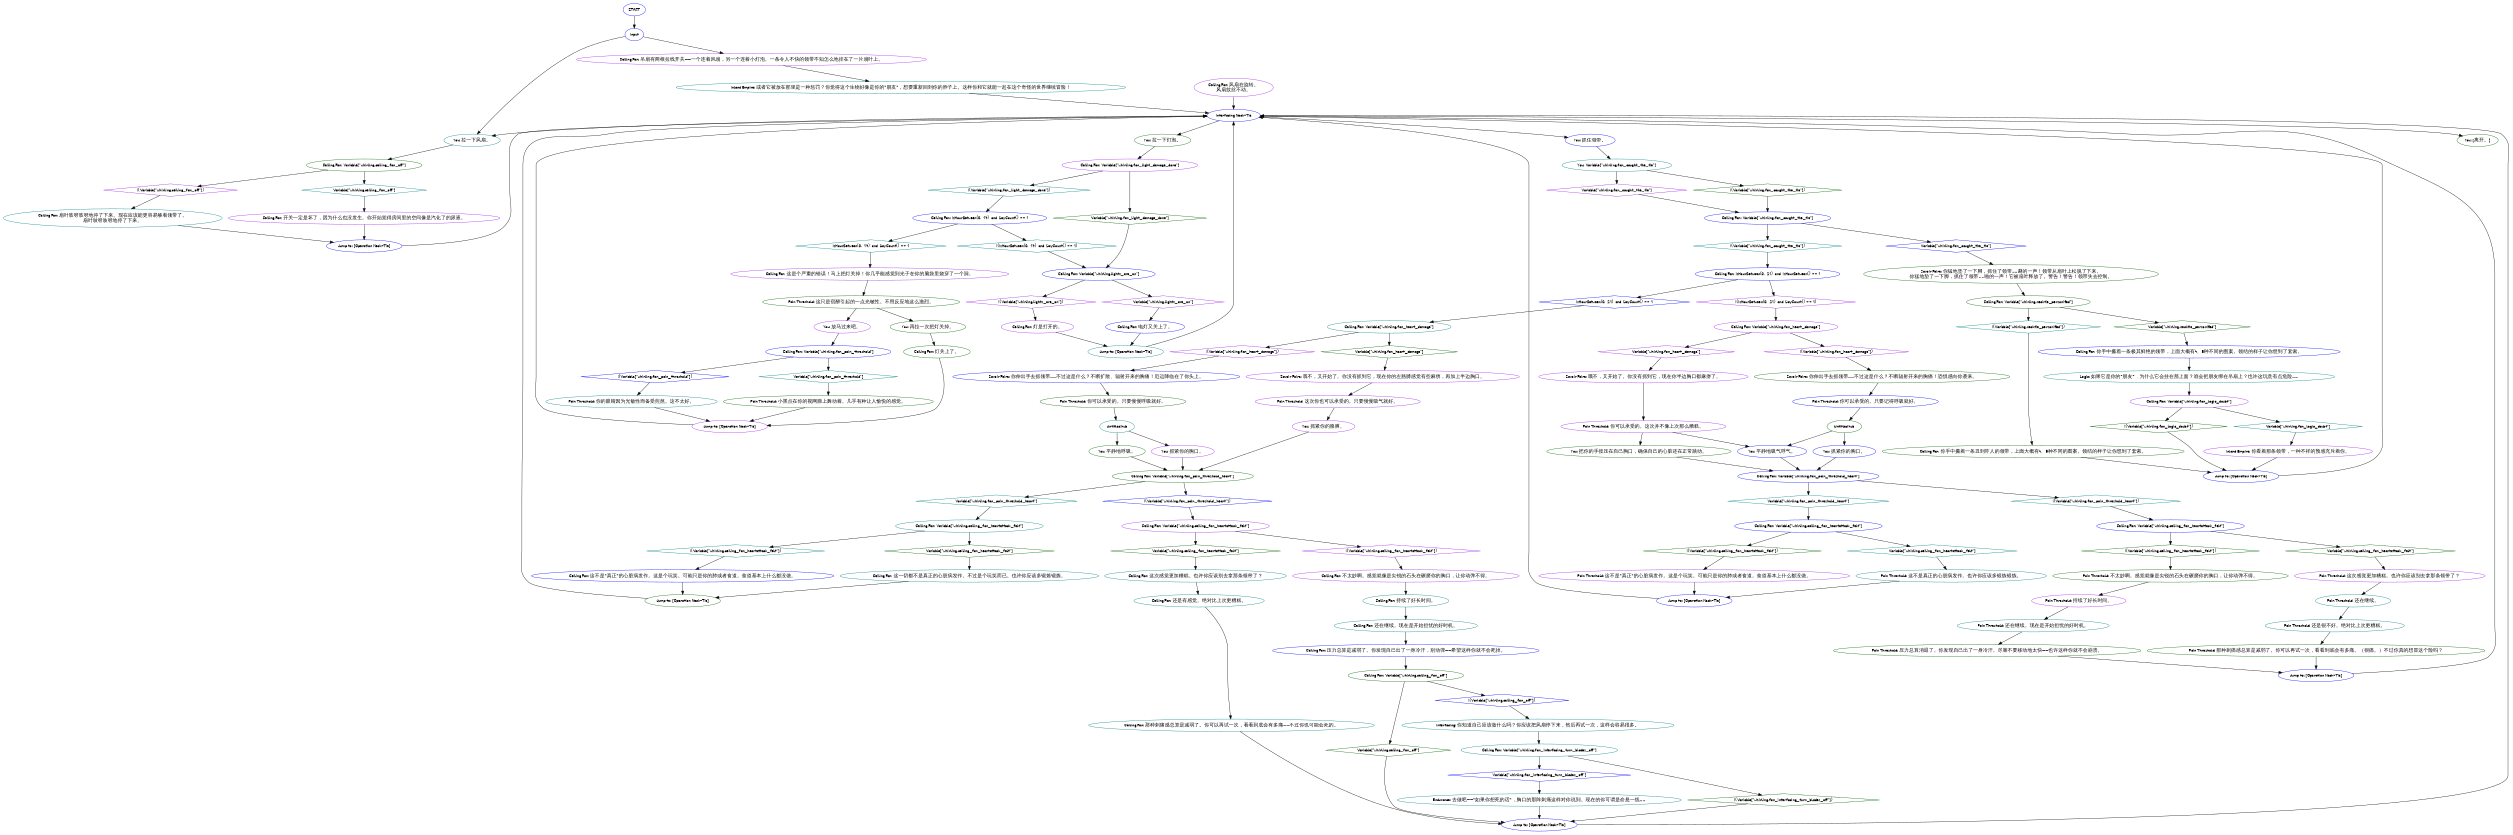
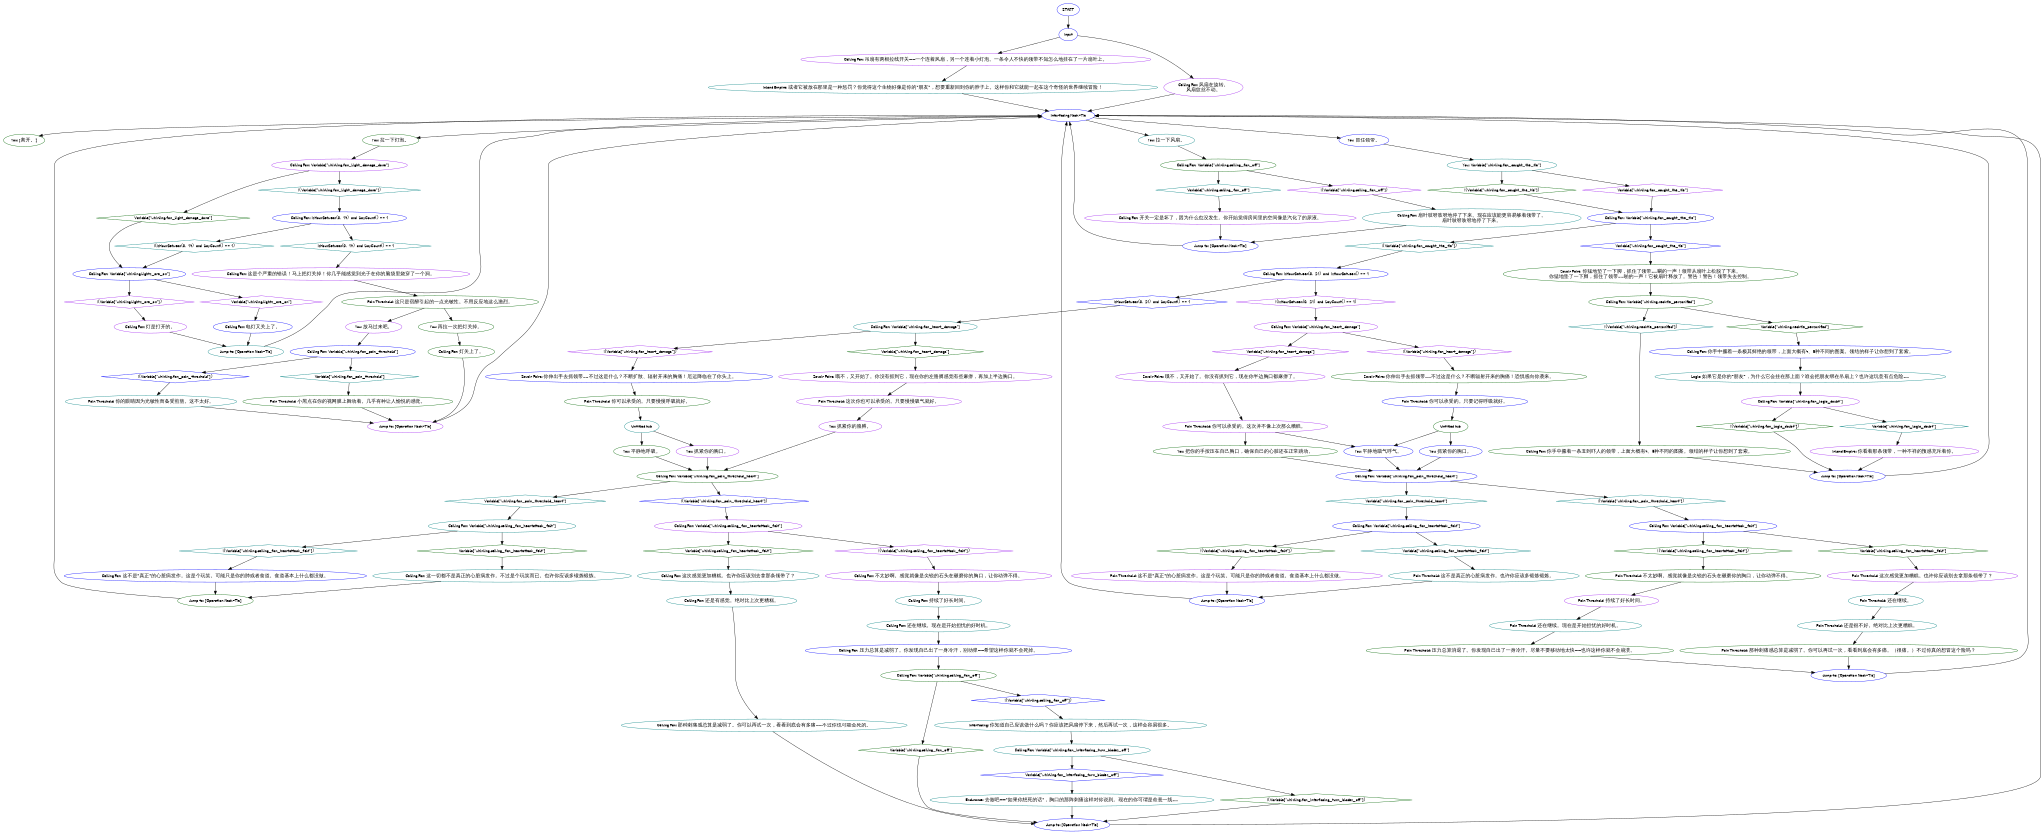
(545, 72) -> (1137, 47)
